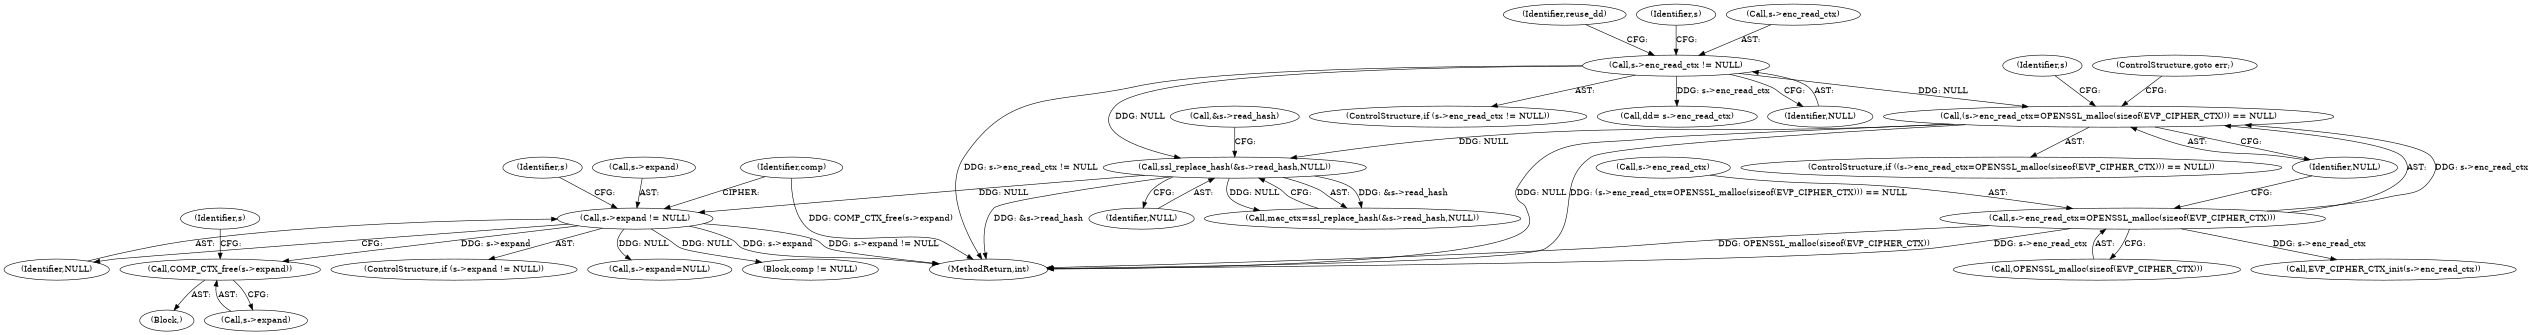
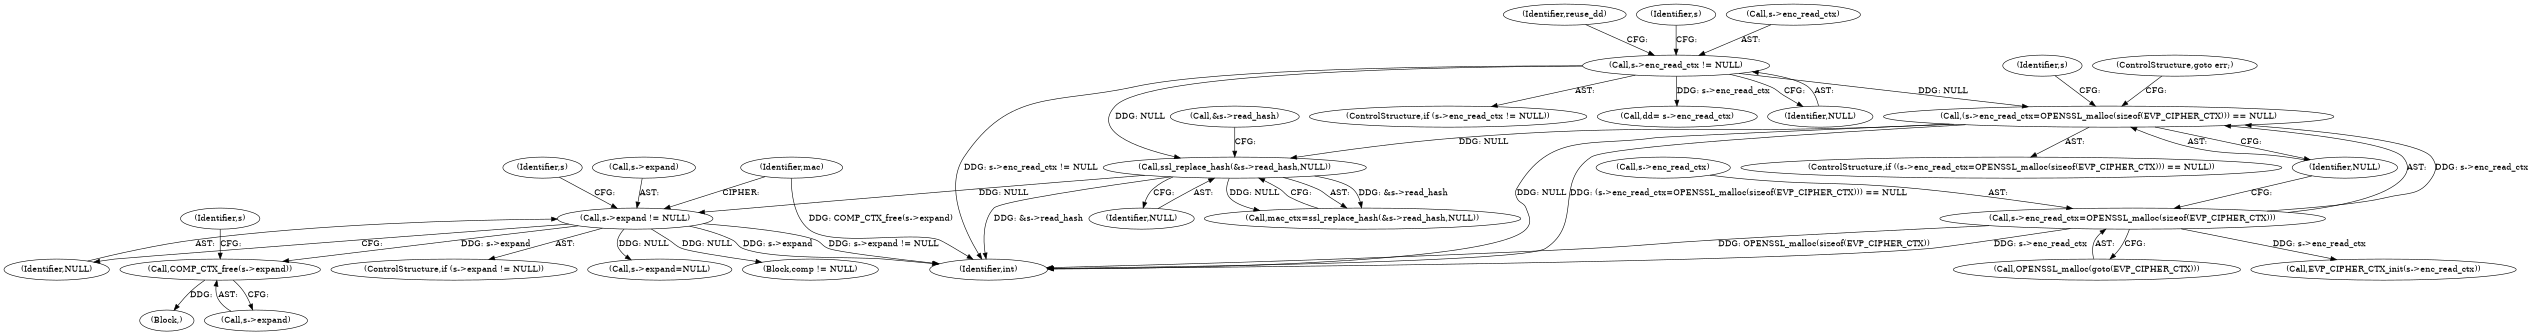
(792, 168) -> (792, 168)
(989, 270) -> (989, 270)
(2097, 270) -> (2097, 270)
(203, 295) -> (203, 295)
